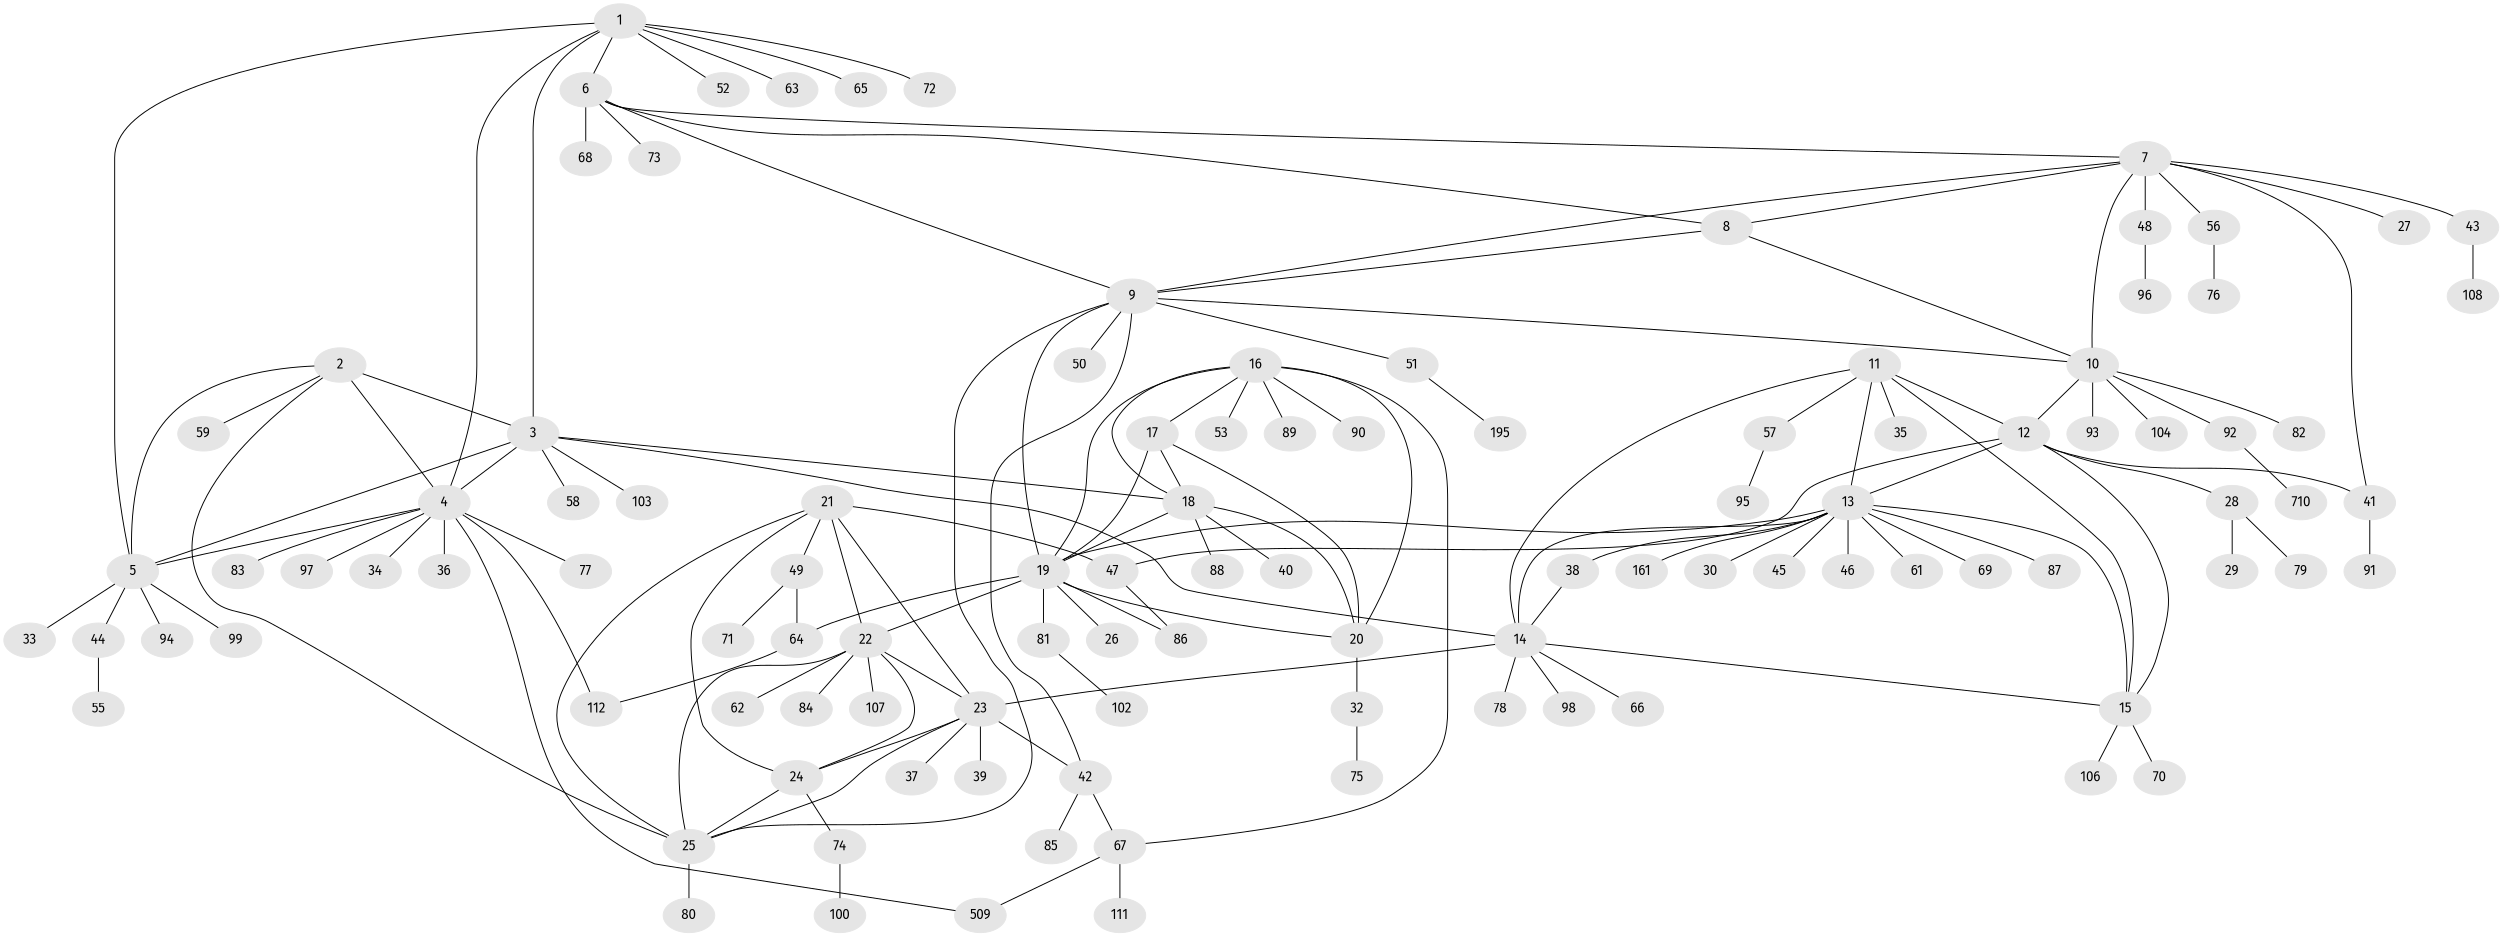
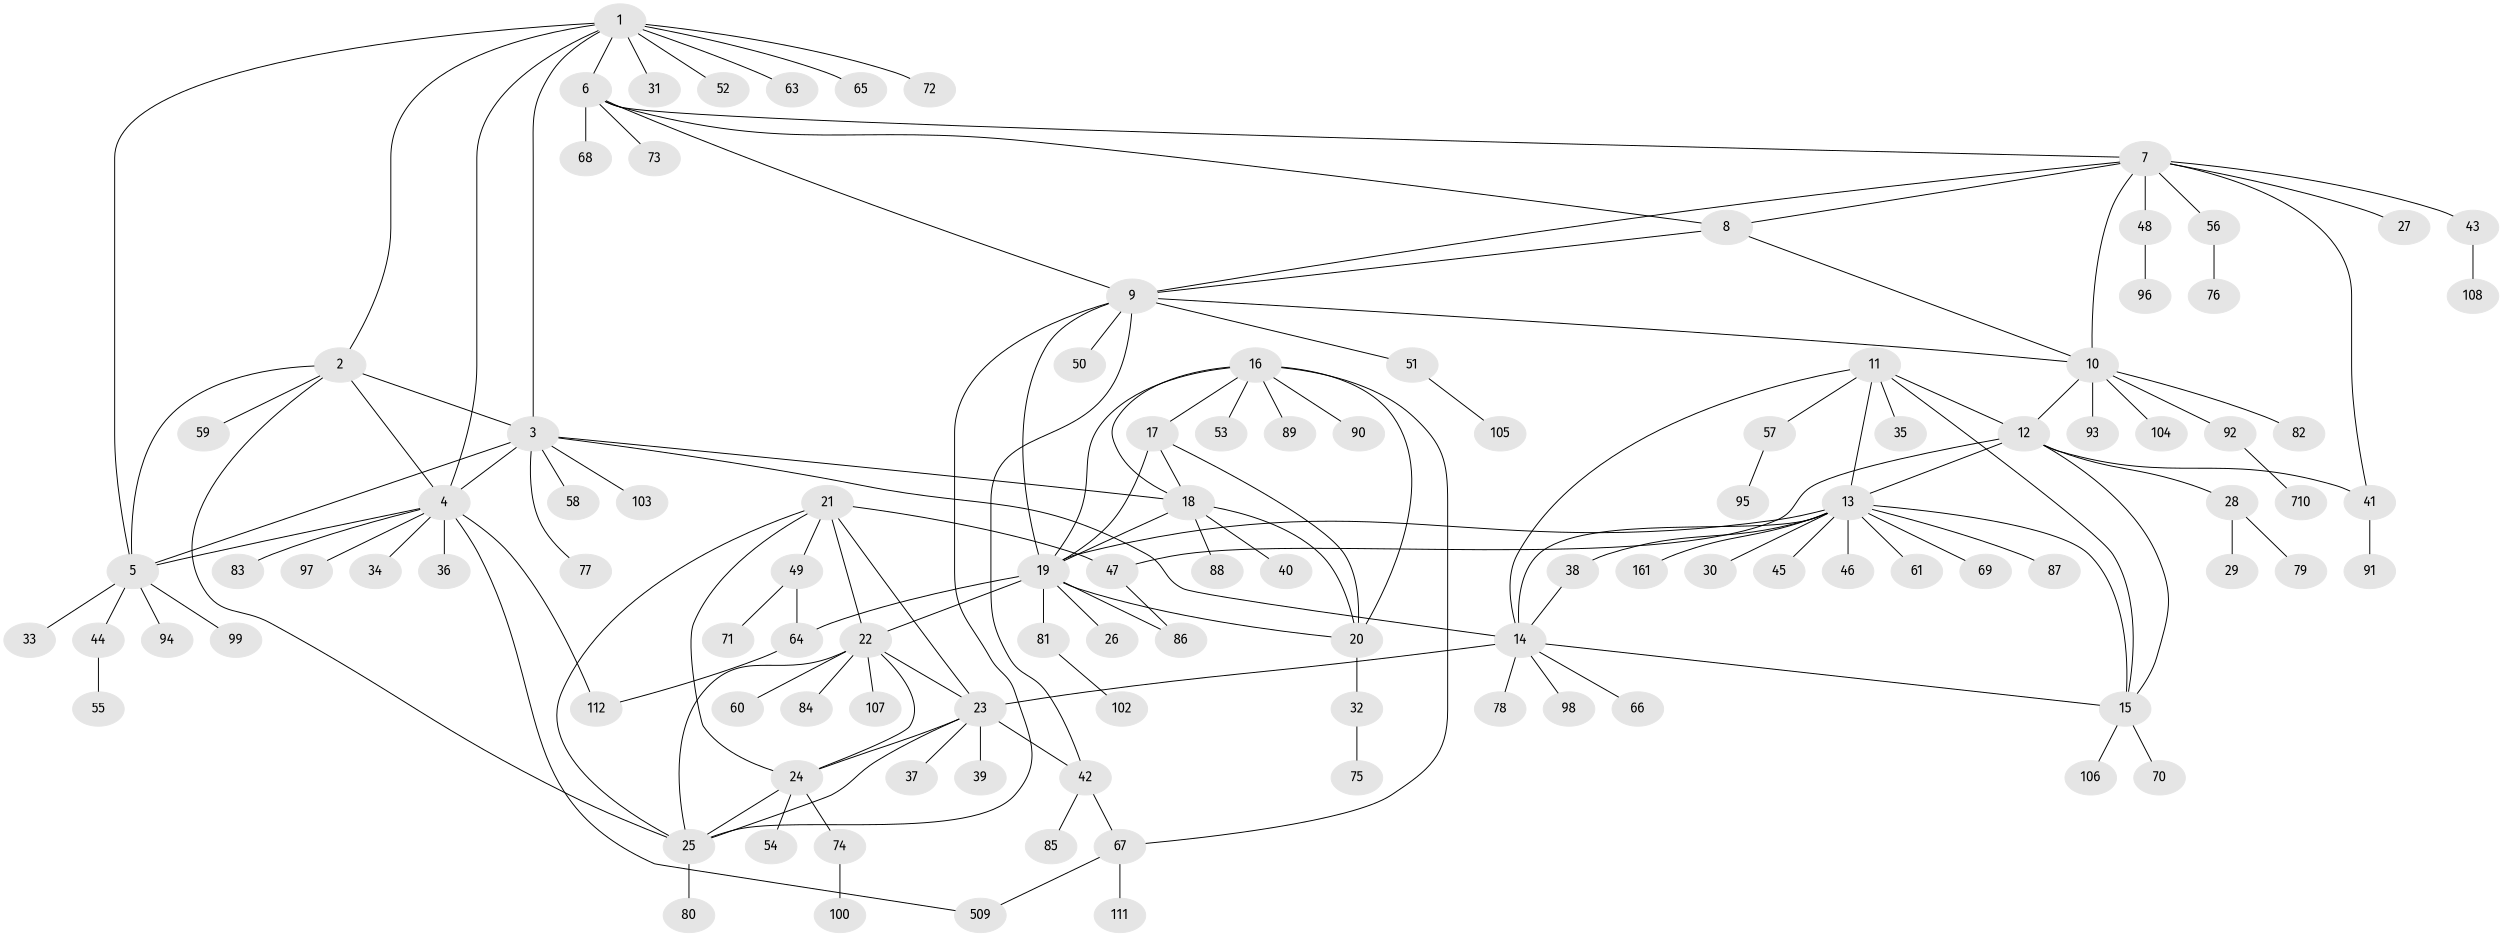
none -> (655, 90)
none -> (397, 126)
(1500, 434) -> (1500, 434)
(515, 537) -> (535, 510)
(738, 709) -> (738, 709)
none -> (771, 847)
